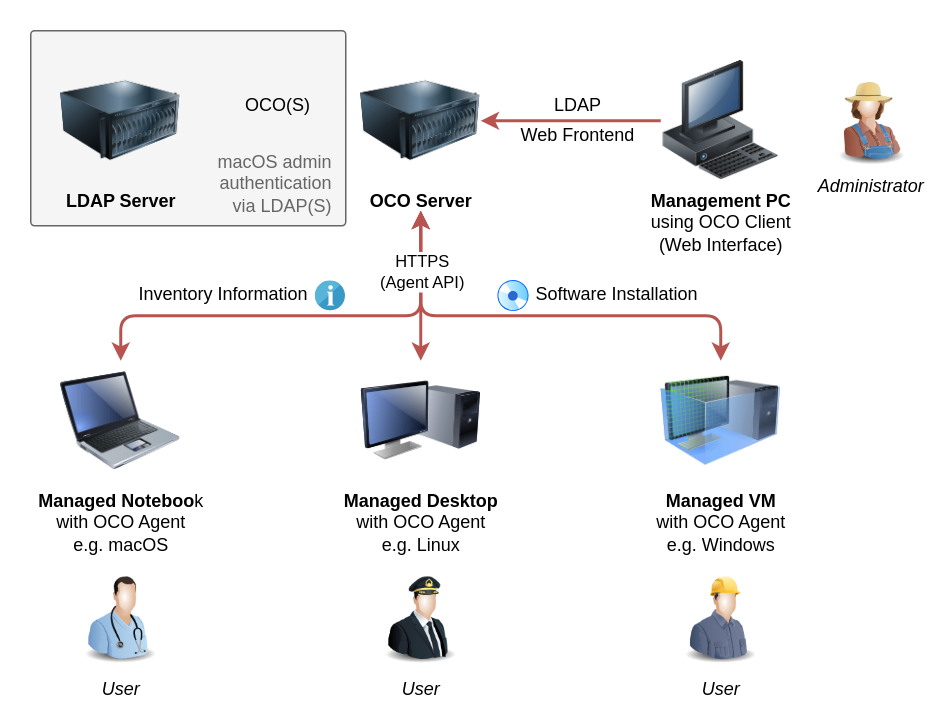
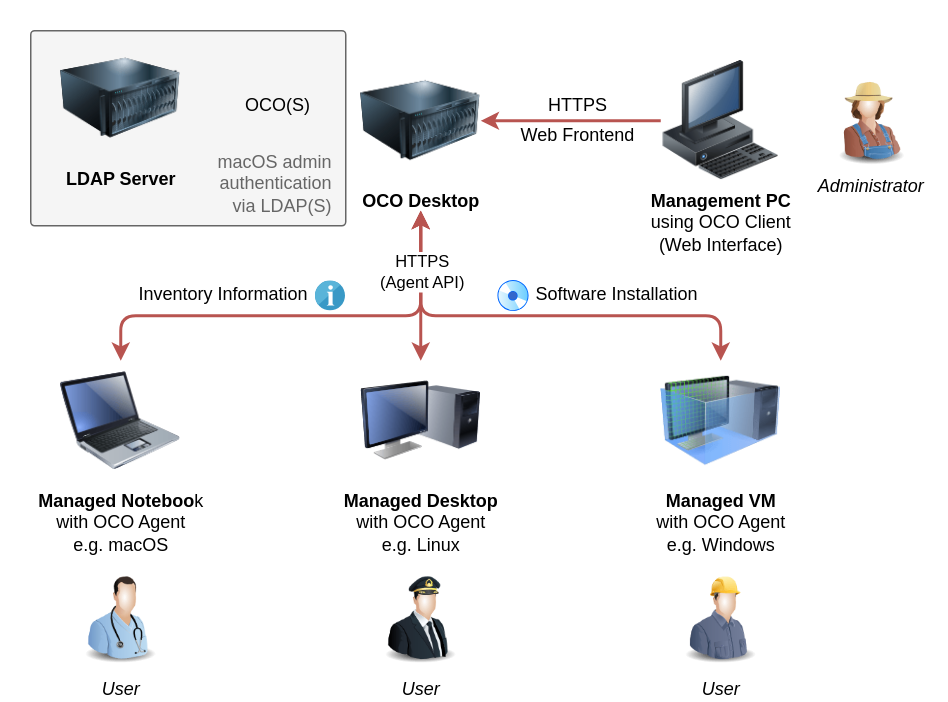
(578, 106) -> (578, 106)
(121, 121) -> (121, 98)
(422, 202) -> (422, 202)
